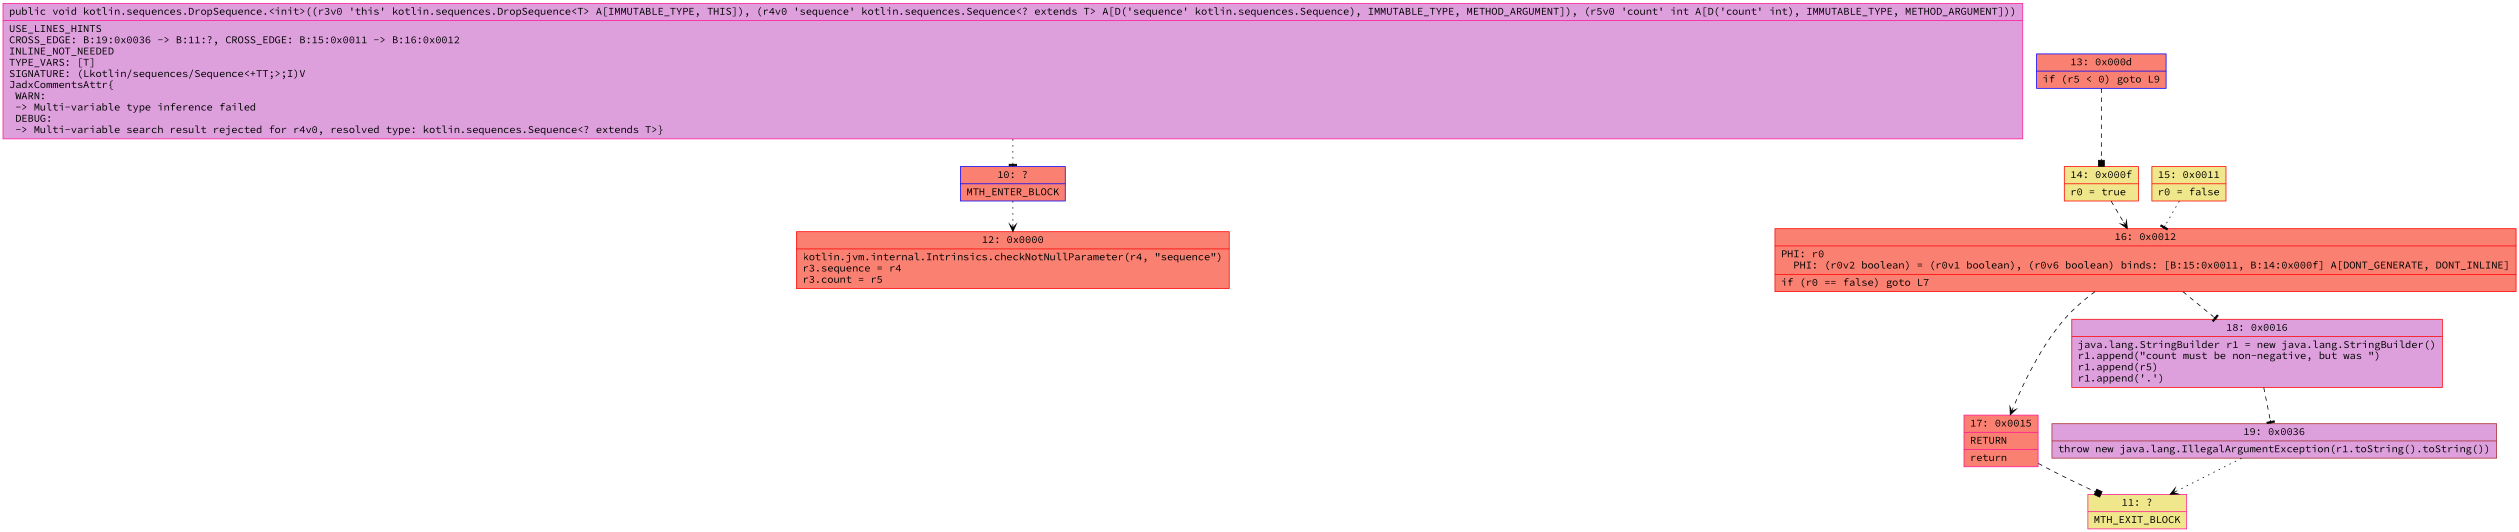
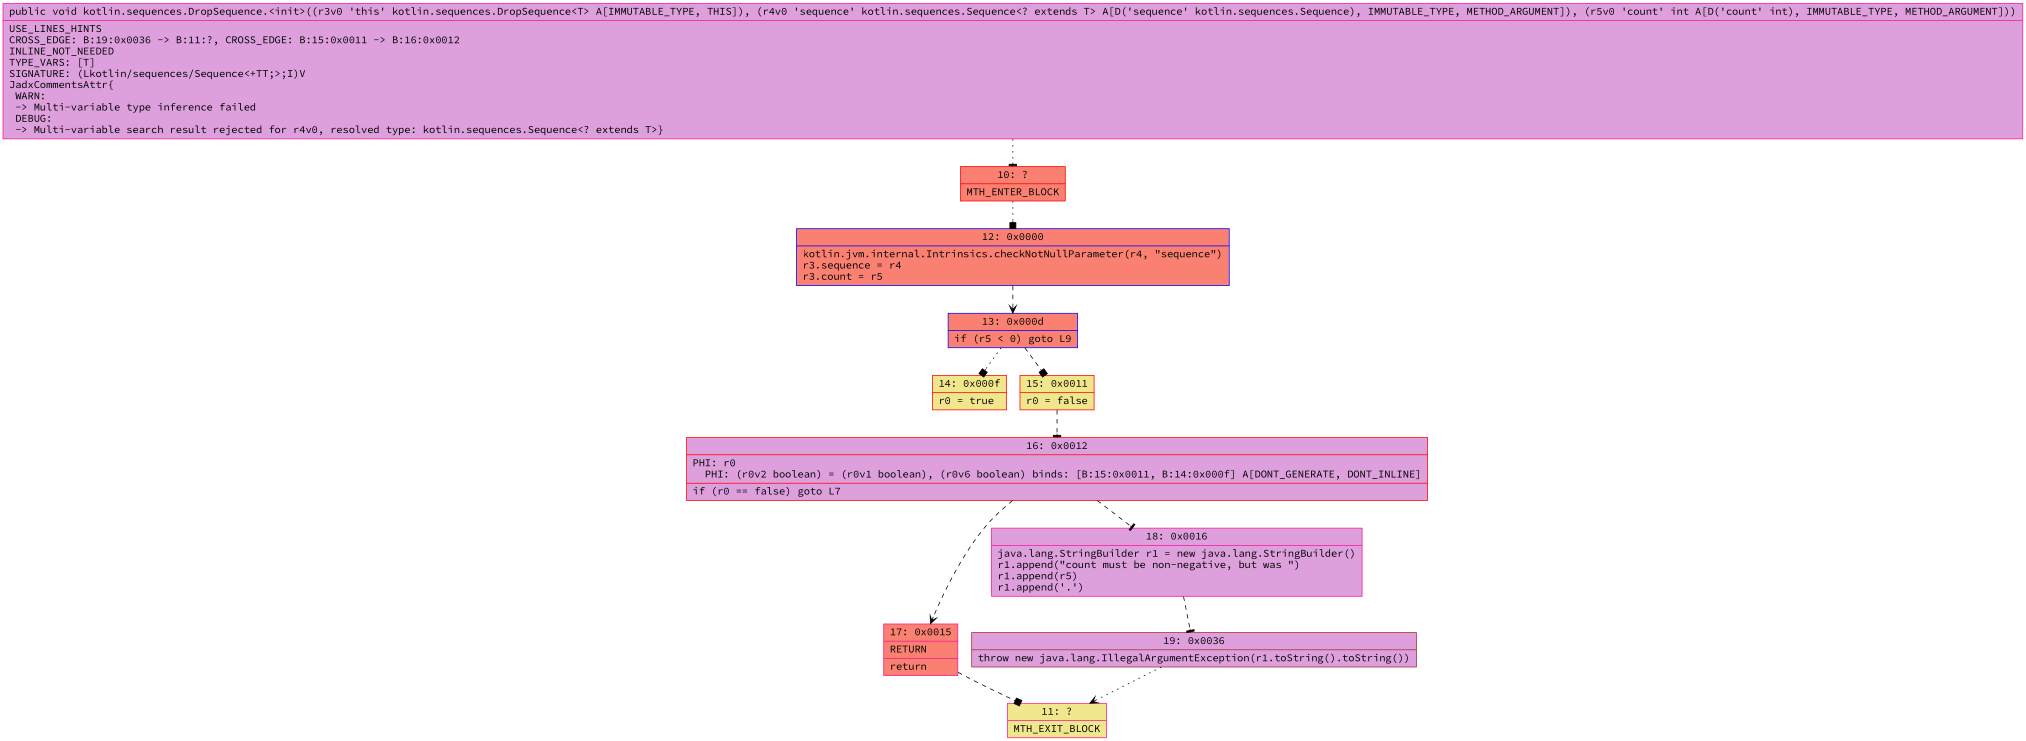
(2101, 124) -> (993, 358)
(1013, 184) -> (1013, 184)
(2117, 212) -> none
(1013, 213) -> (1013, 211)
(2172, 213) -> (1057, 422)
(1013, 260) -> (1013, 257)
(2146, 260) -> (1057, 469)
none -> (1013, 296)
(2257, 353) -> (1177, 562)
none -> (1033, 359)
